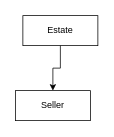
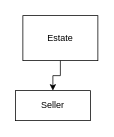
(60, 30) -> (60, 38)
